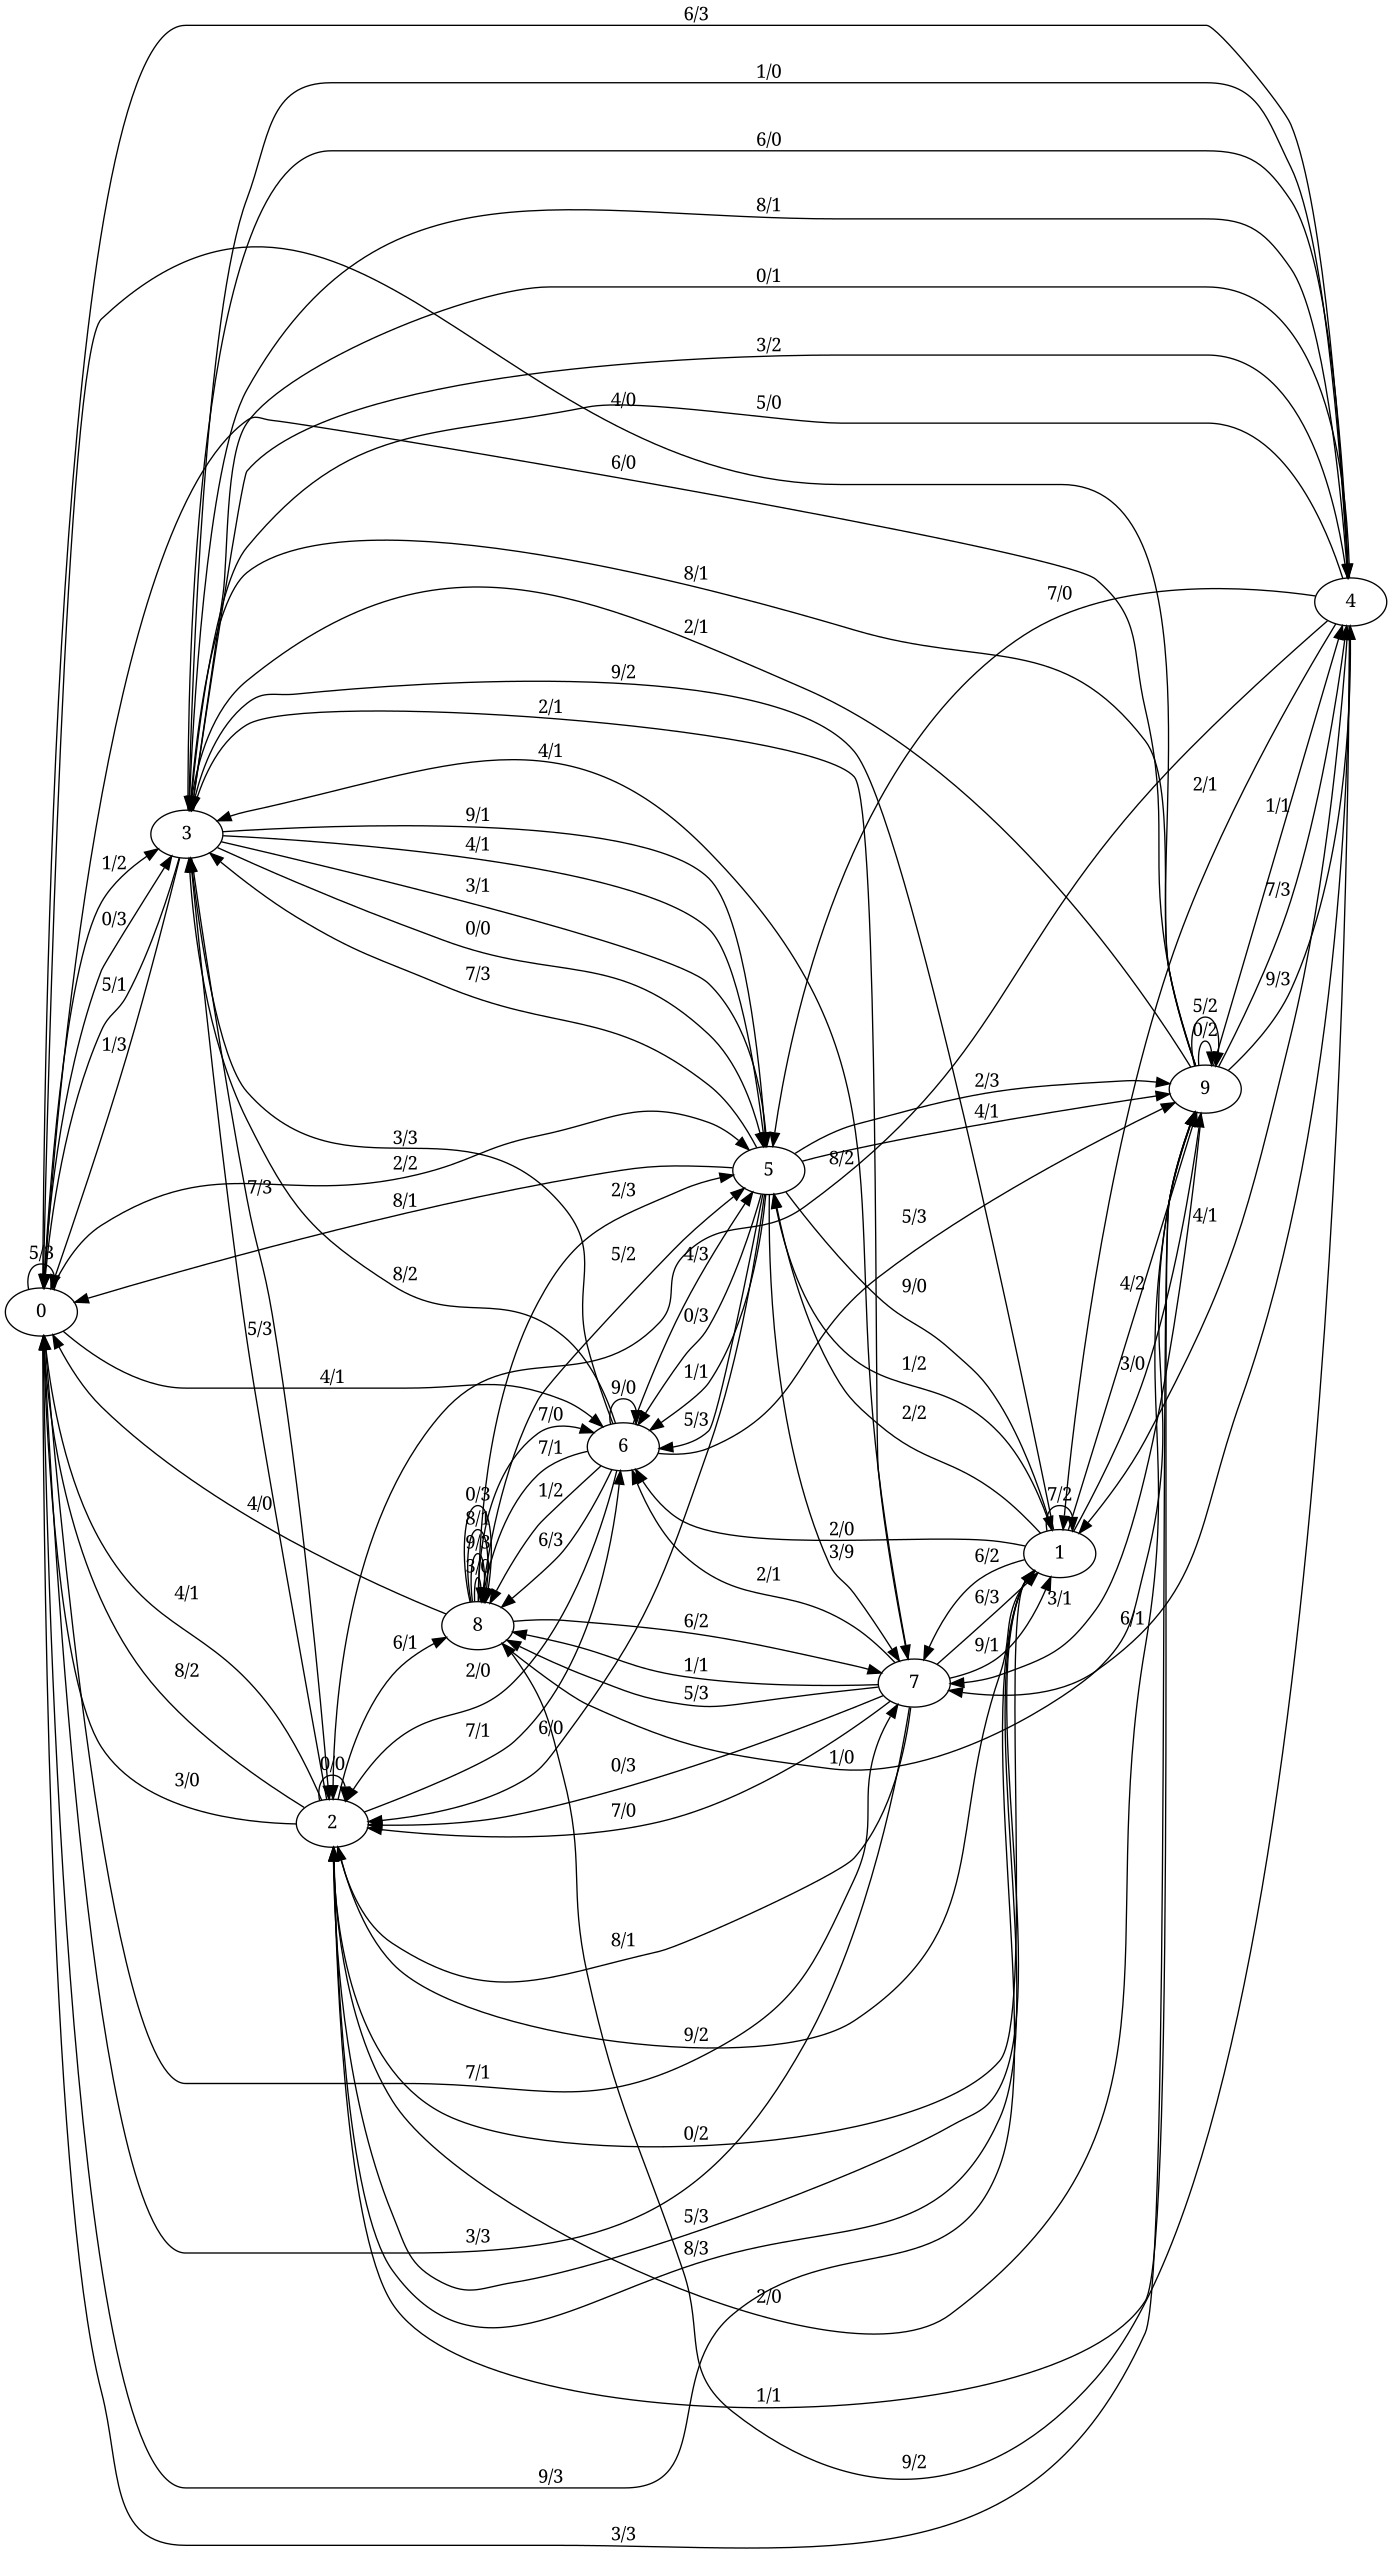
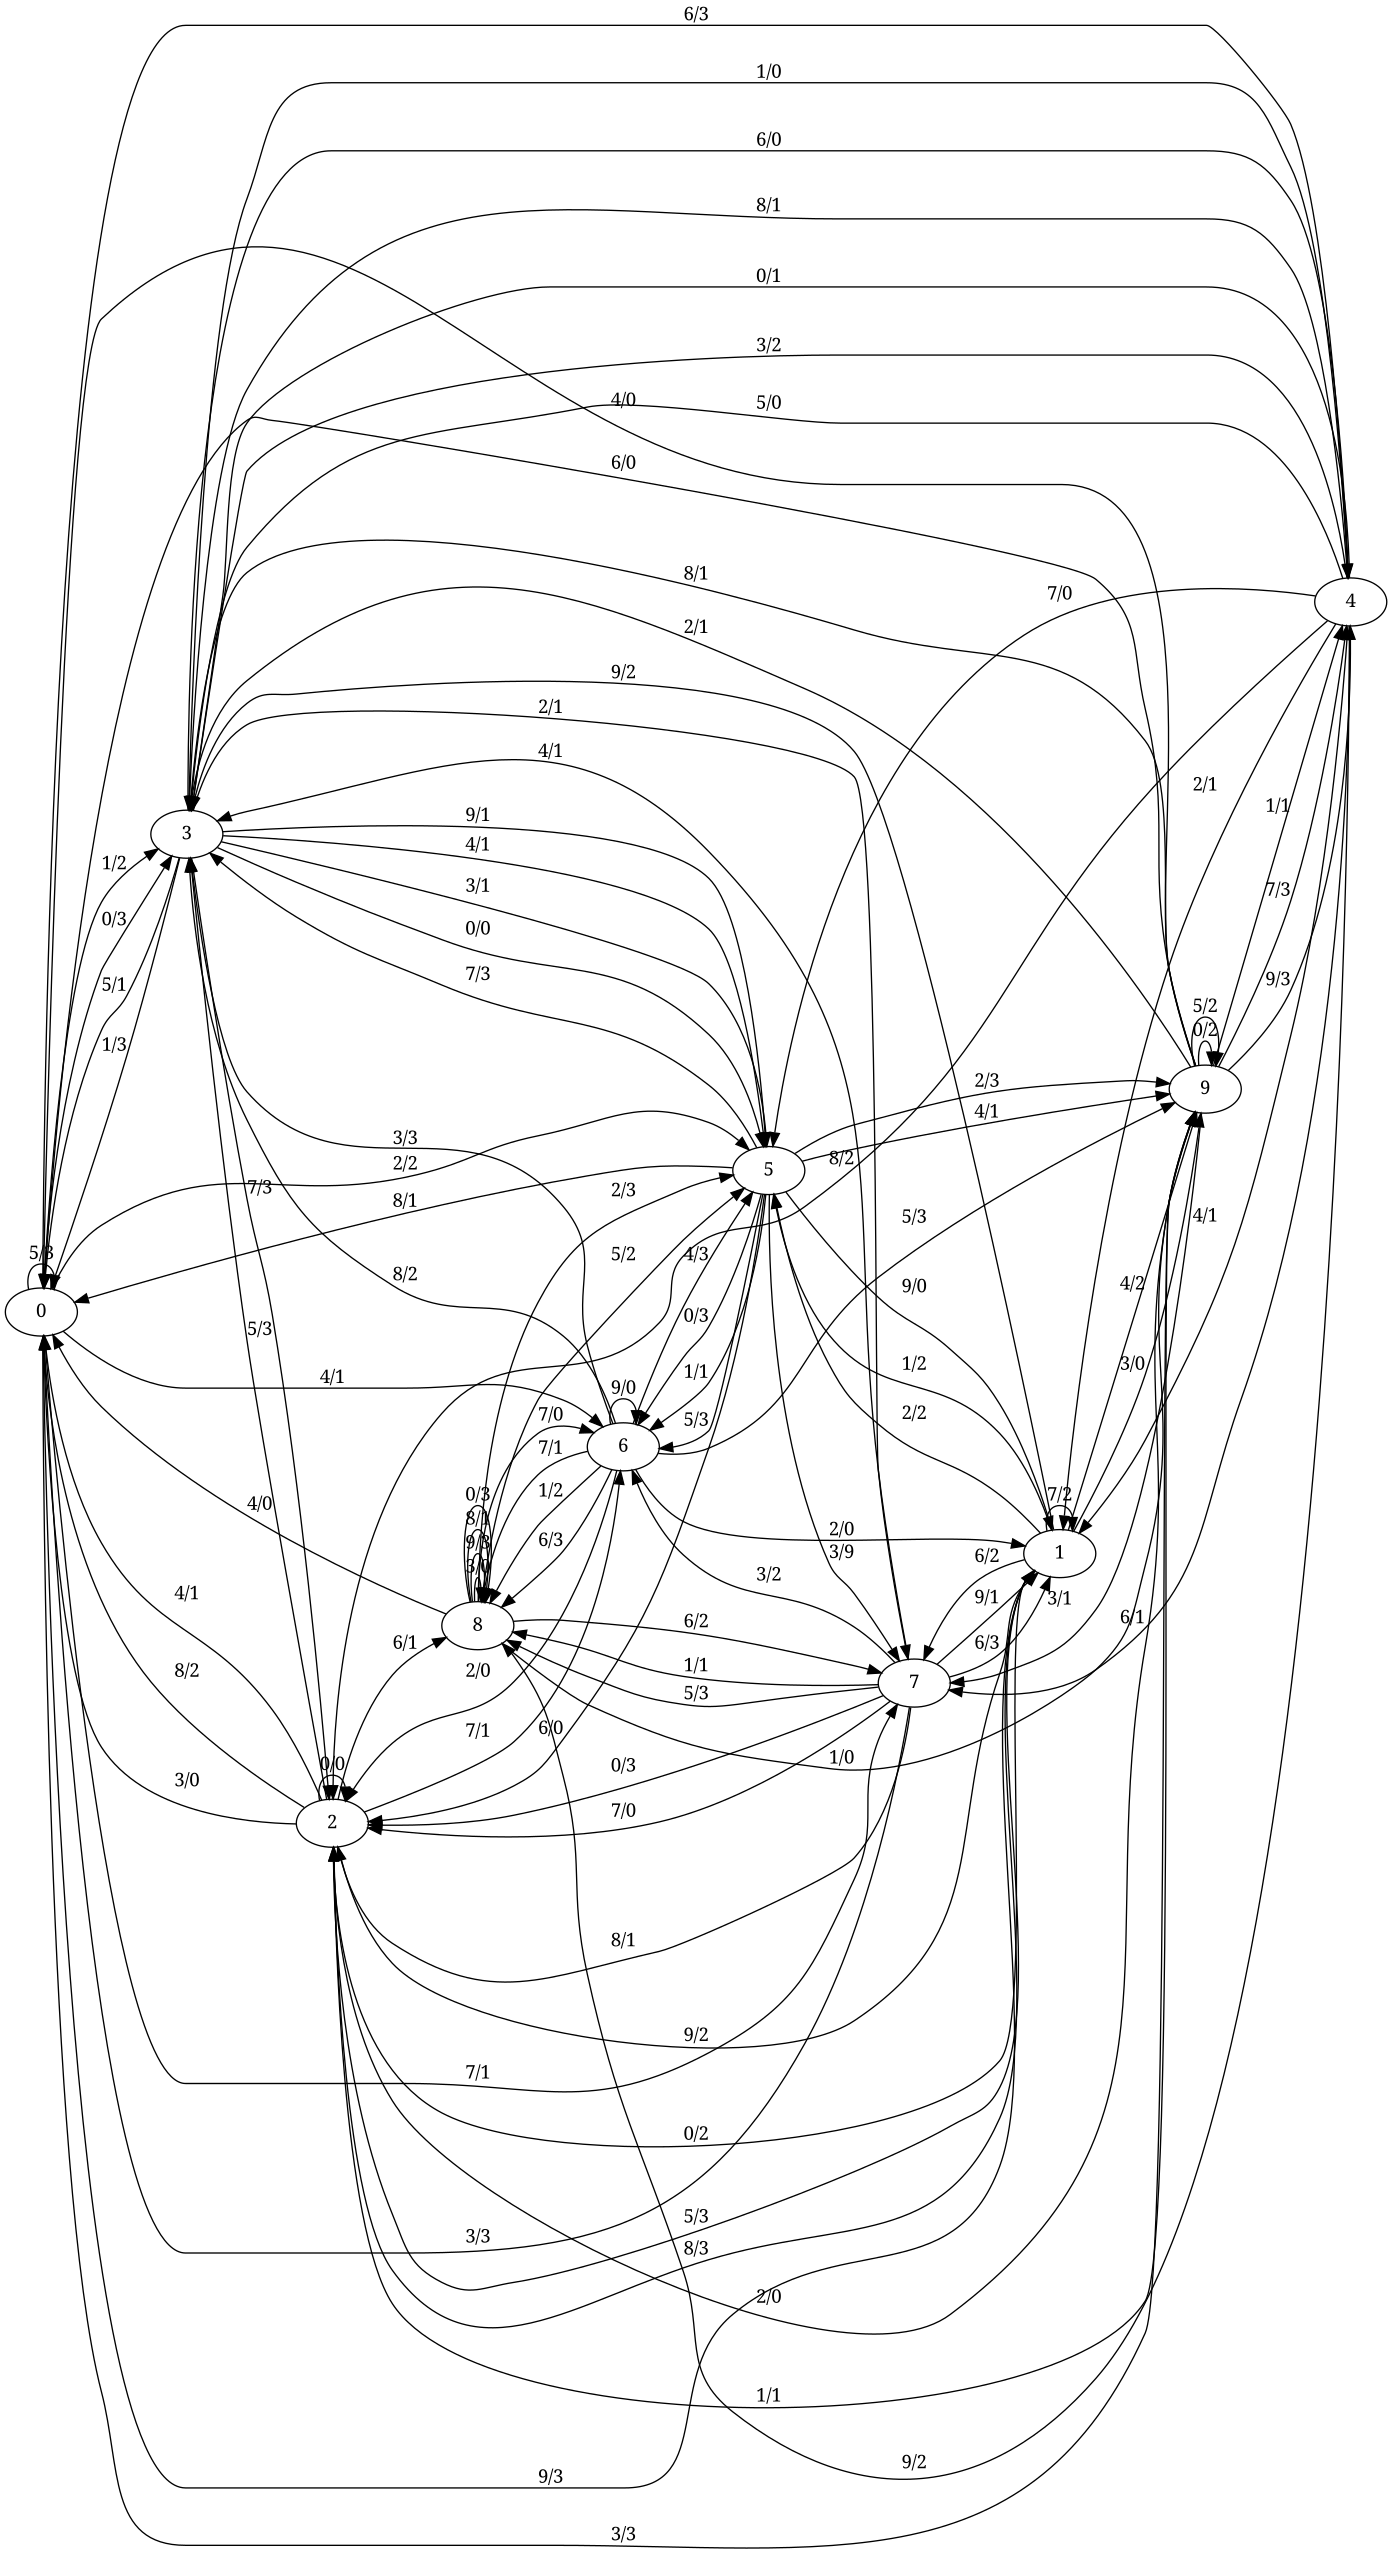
(834, 1540) -> (811, 1540)
(769, 1576) -> (769, 1576)
